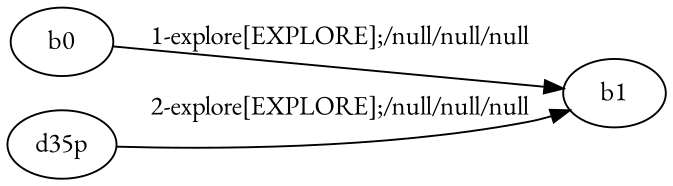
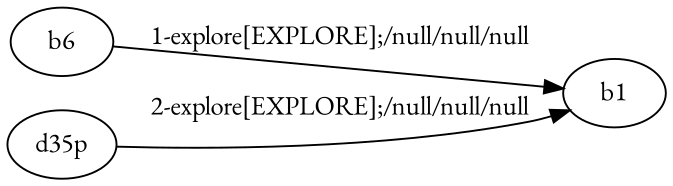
(62, 42) -> (62, 42)
